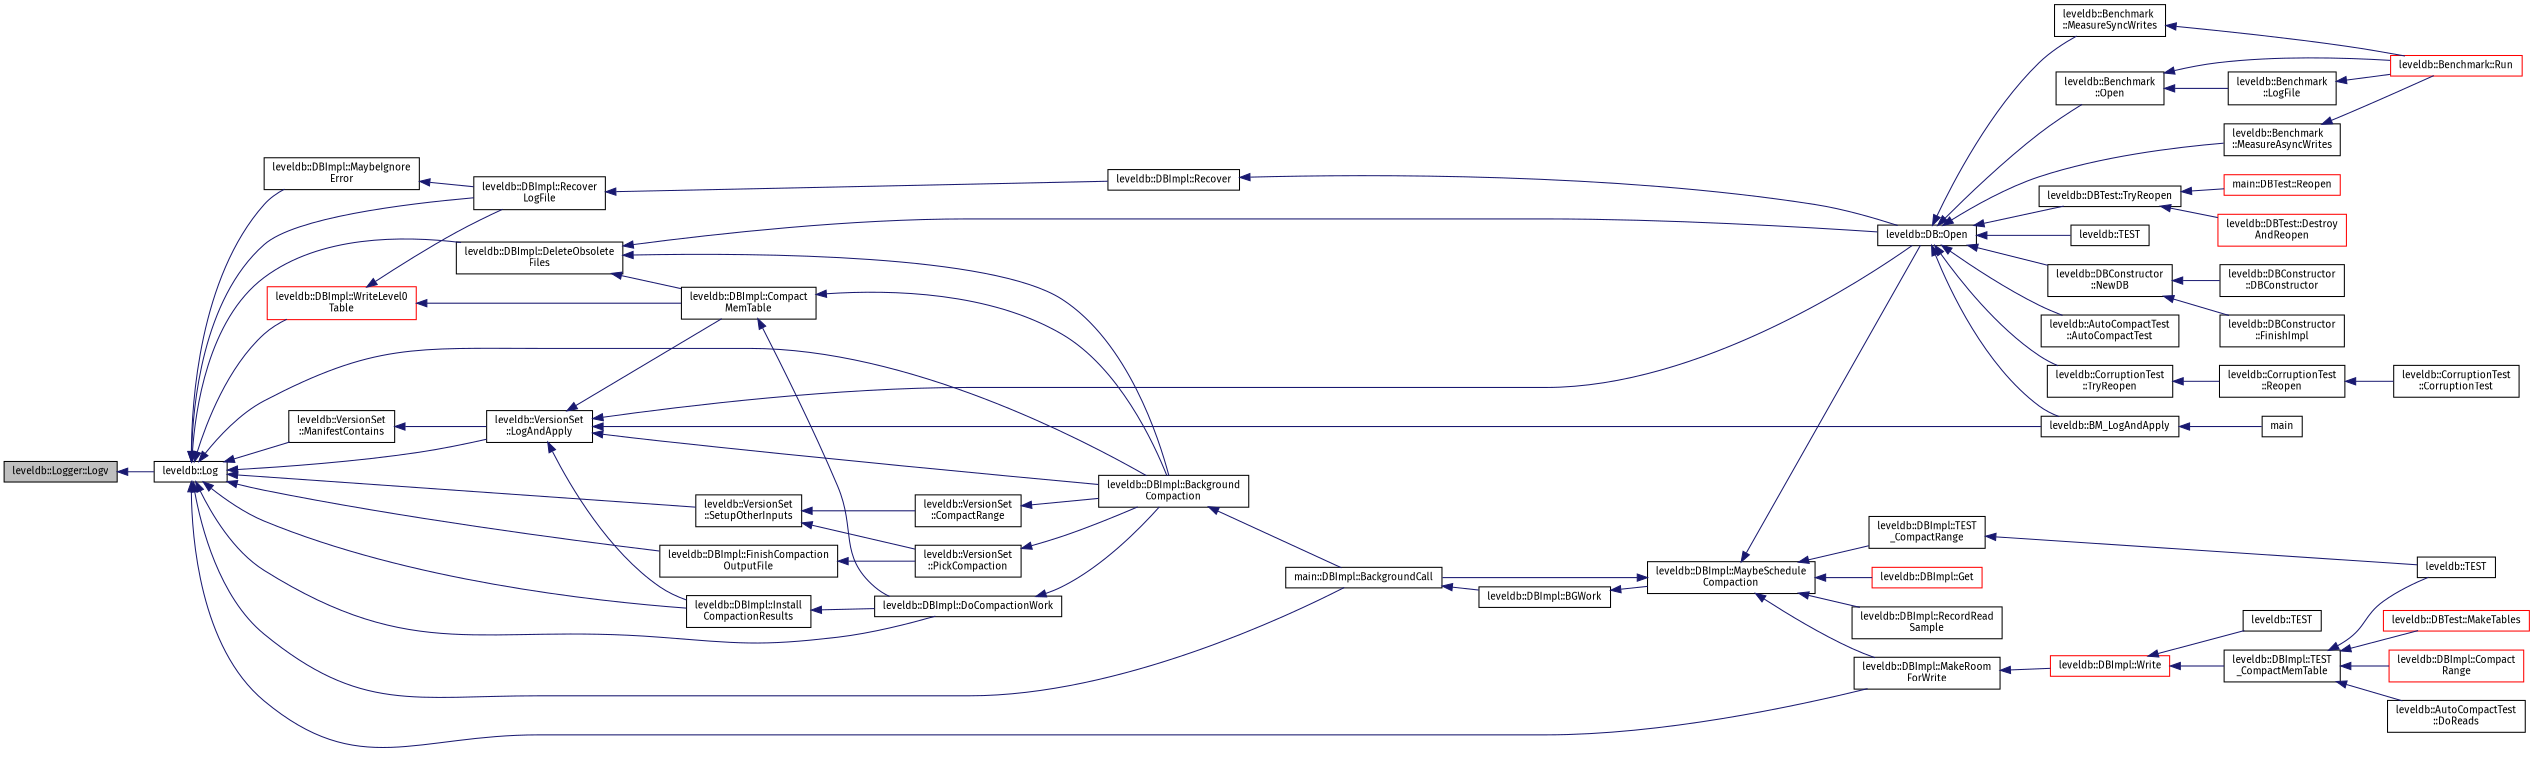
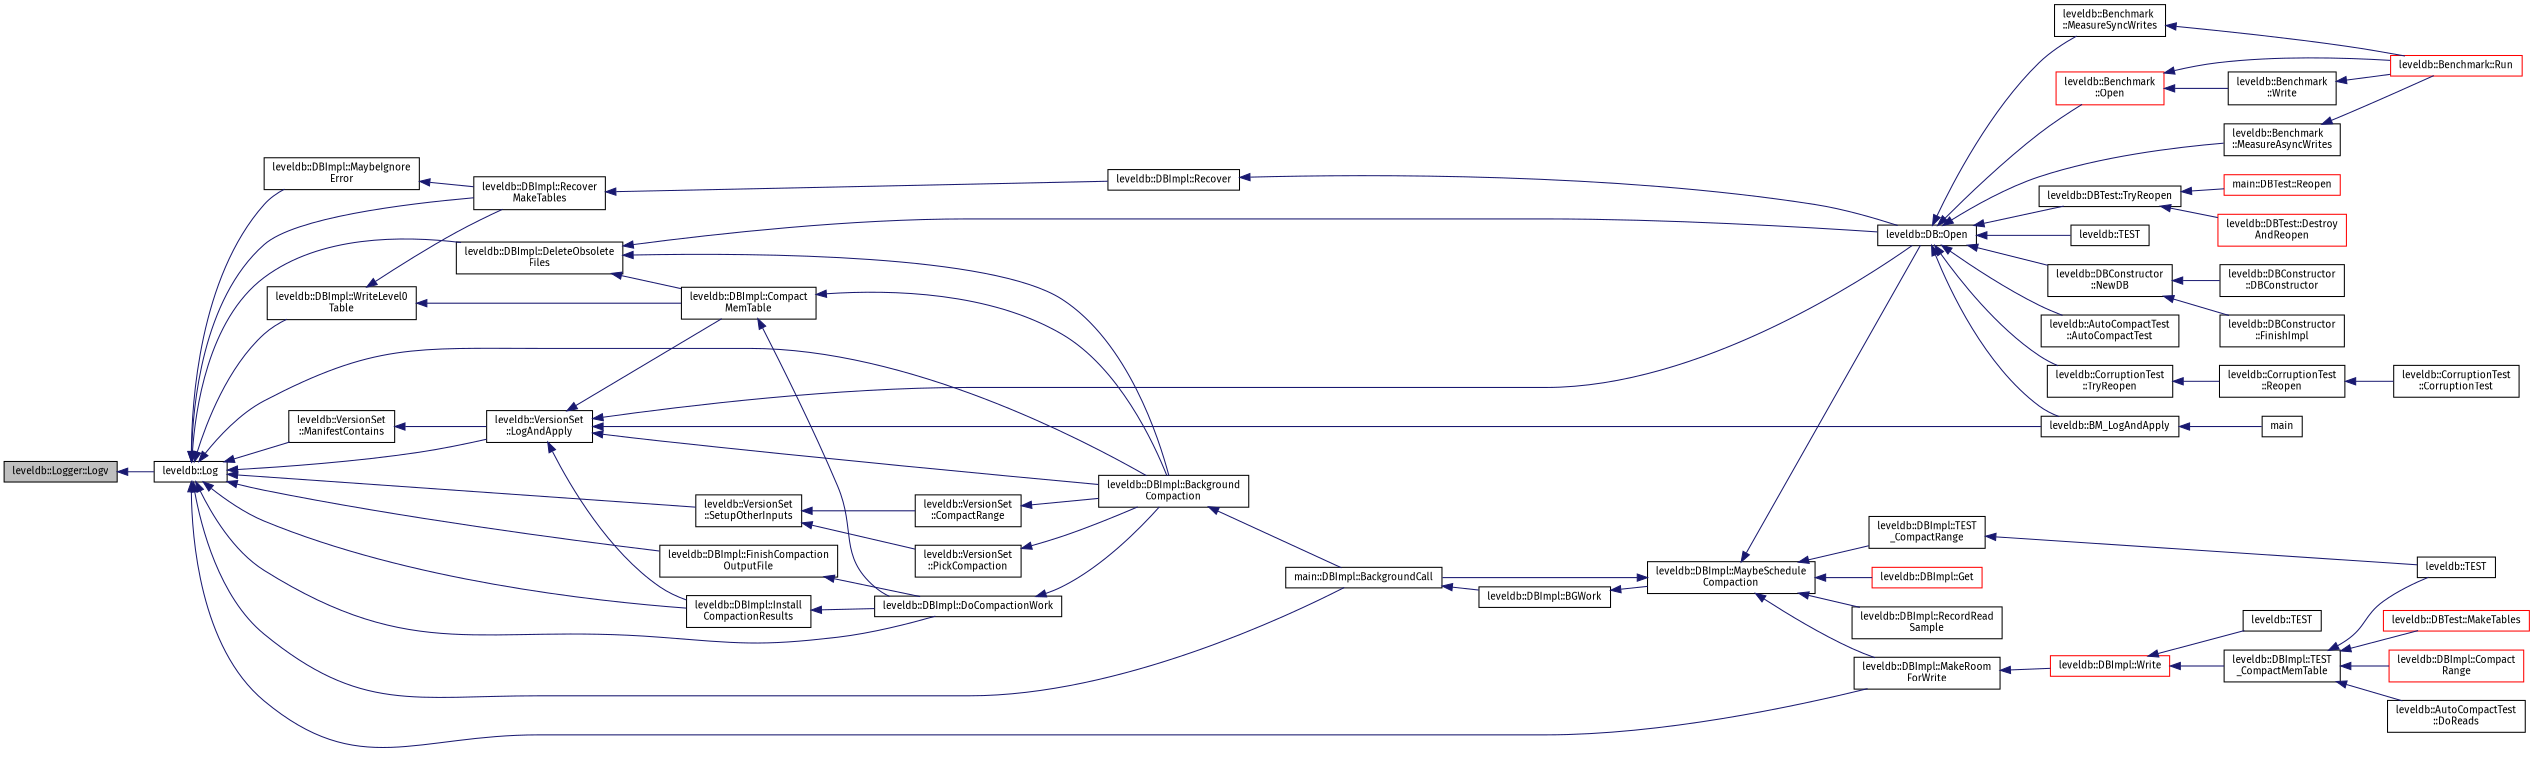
(2110, 88) -> (2110, 88)
(2282, 88) -> (2282, 88)
(540, 193) -> (540, 193)
(342, 303) -> (342, 303)
(882, 561) -> (862, 585)
